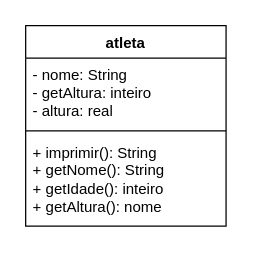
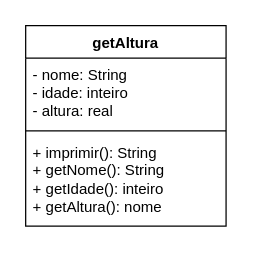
(126, 43) -> (126, 43)
(105, 94) -> (89, 94)
